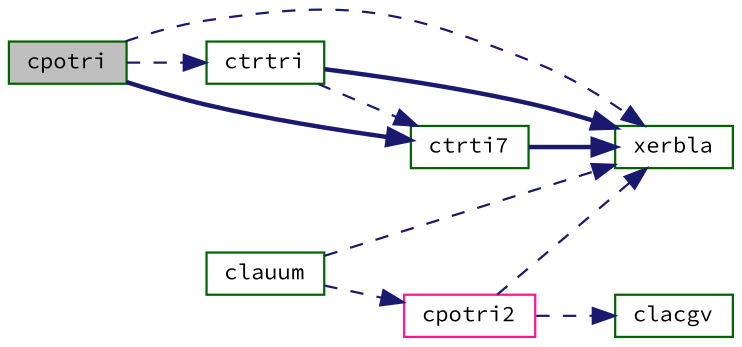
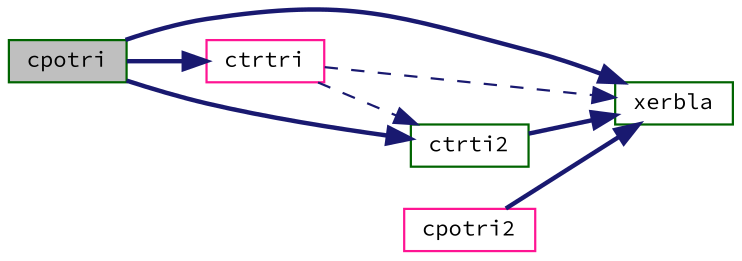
(384, 15) -> (366, 13)
(155, 63) -> (155, 61)
(265, 63) -> (265, 61)
(460, 90) -> (458, 81)
(470, 147) -> (470, 146)
(563, 239) -> (562, 173)
(265, 274) -> none
(674, 316) -> none
